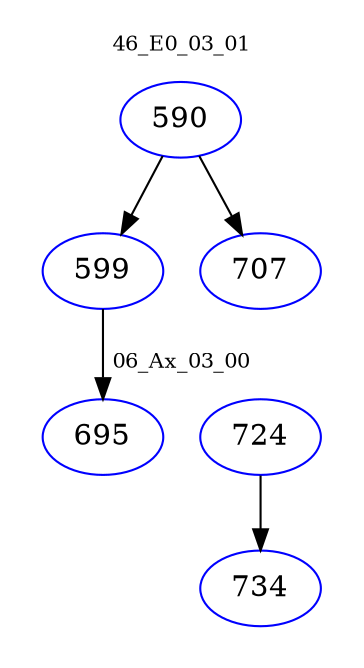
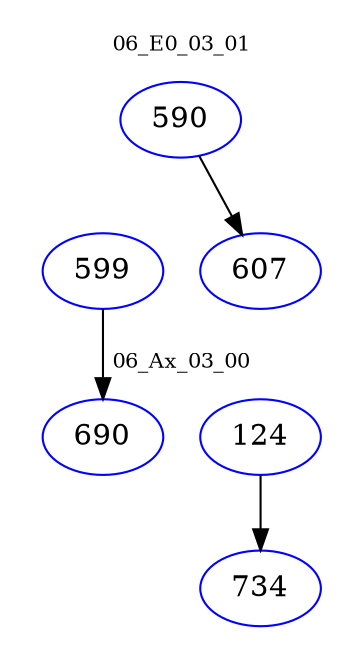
(182, 45) -> (182, 45)
(147, 186) -> none
(261, 271) -> (261, 271)
(103, 437) -> (103, 437)
(261, 437) -> (261, 437)
